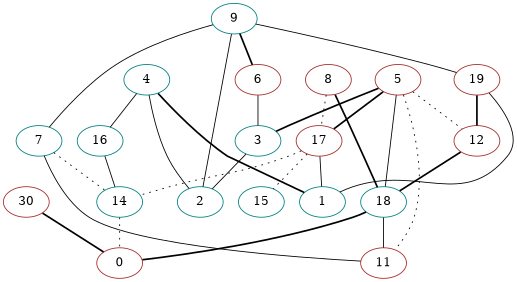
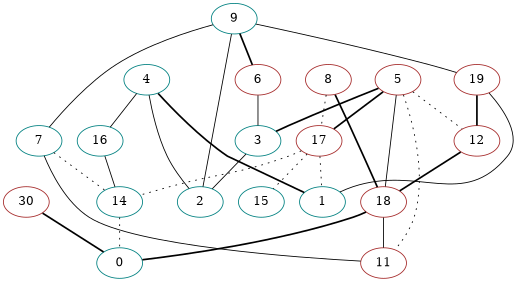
(321, 172) -> (321, 172)
(384, 202) -> (384, 202)
(120, 263) -> (120, 263)
